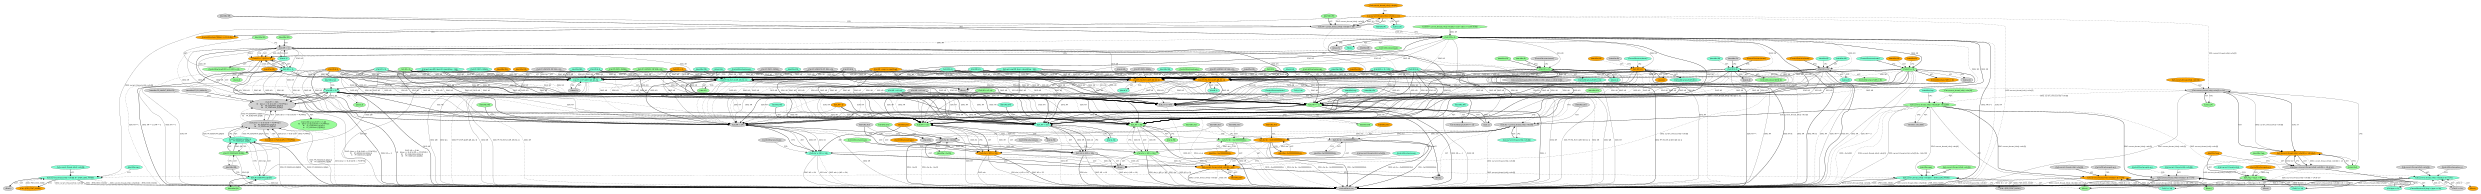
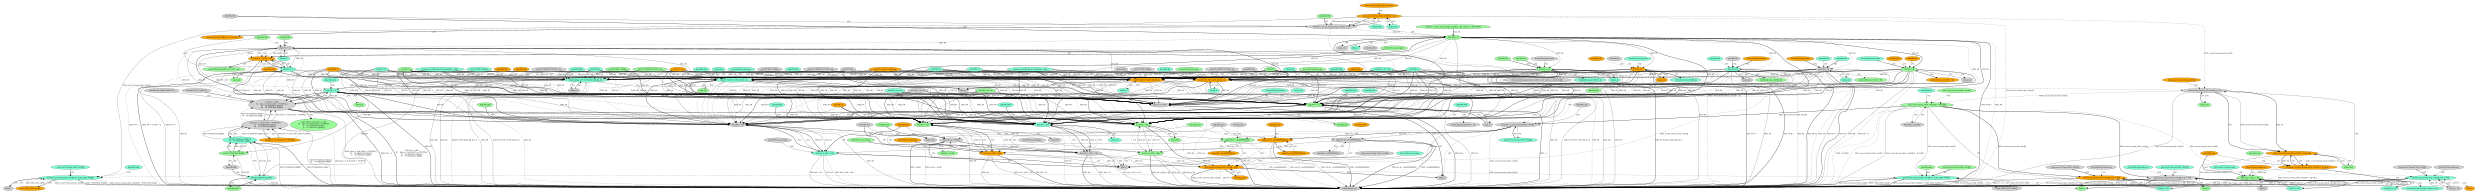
(586, 80) -> (586, 80)
(2312, 167) -> (2308, 167)
